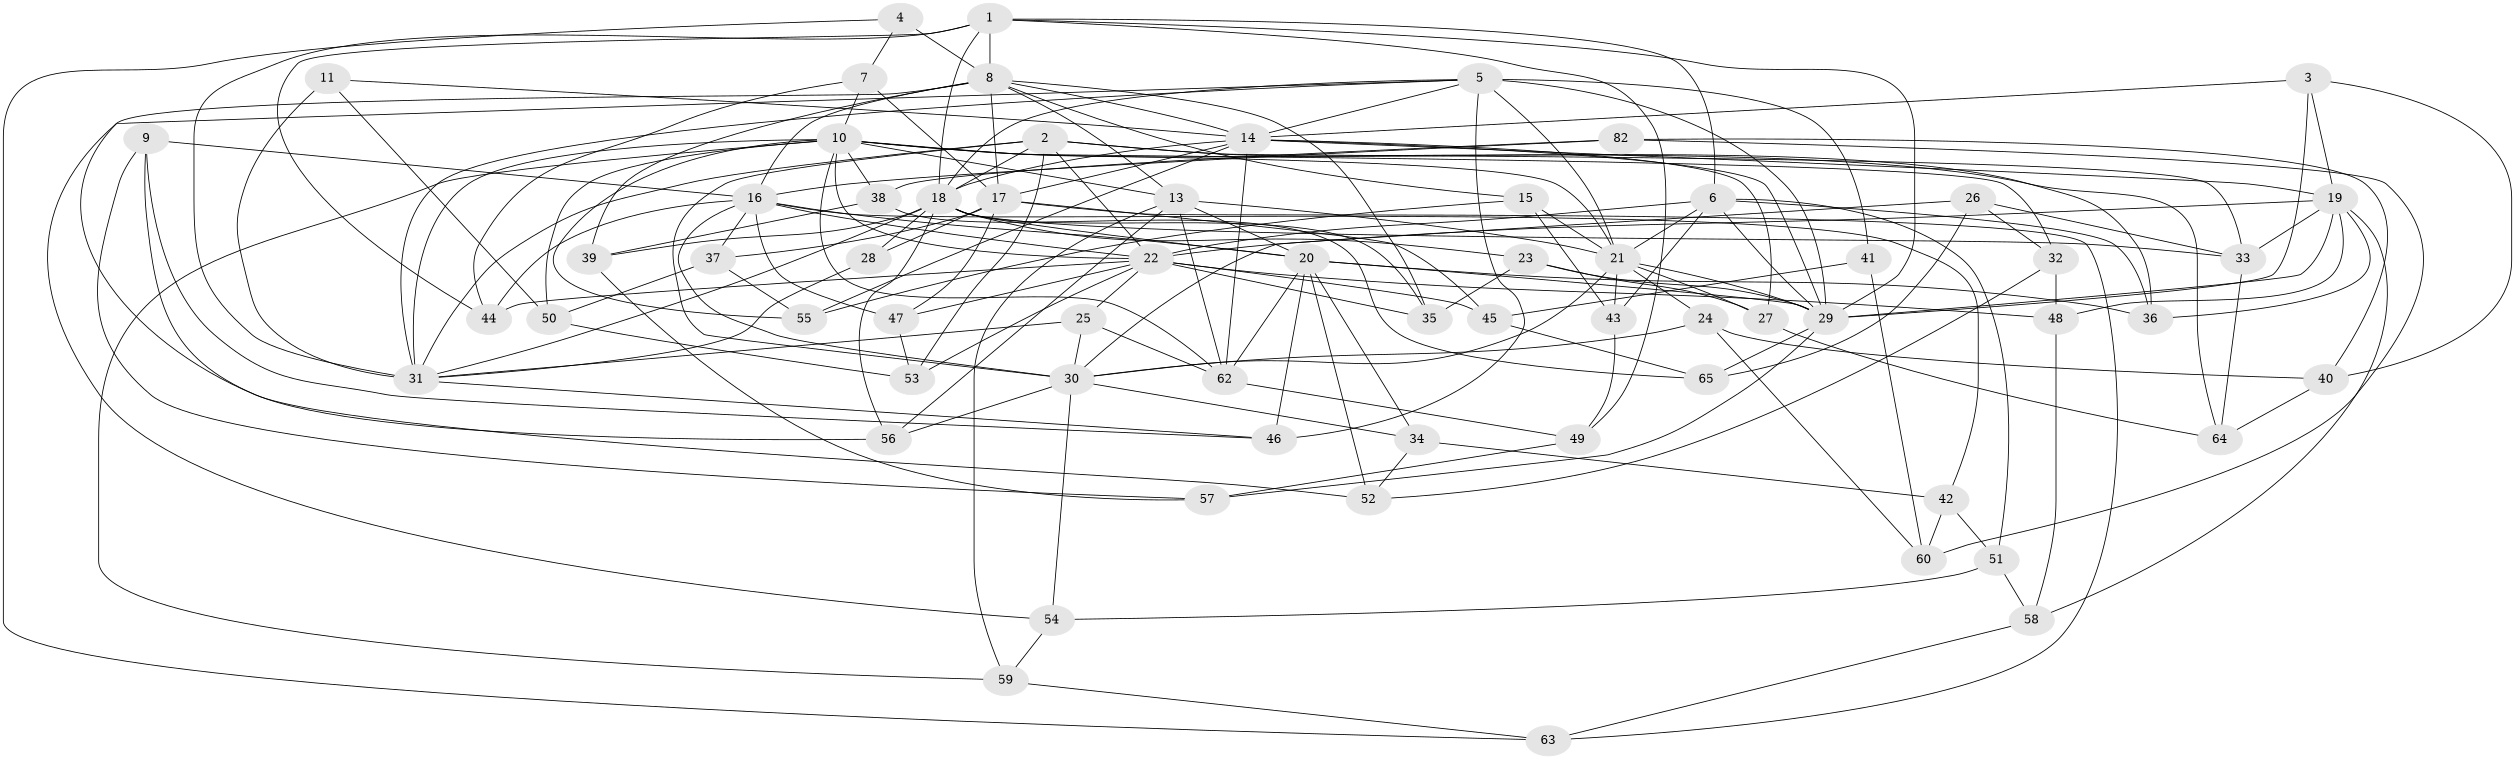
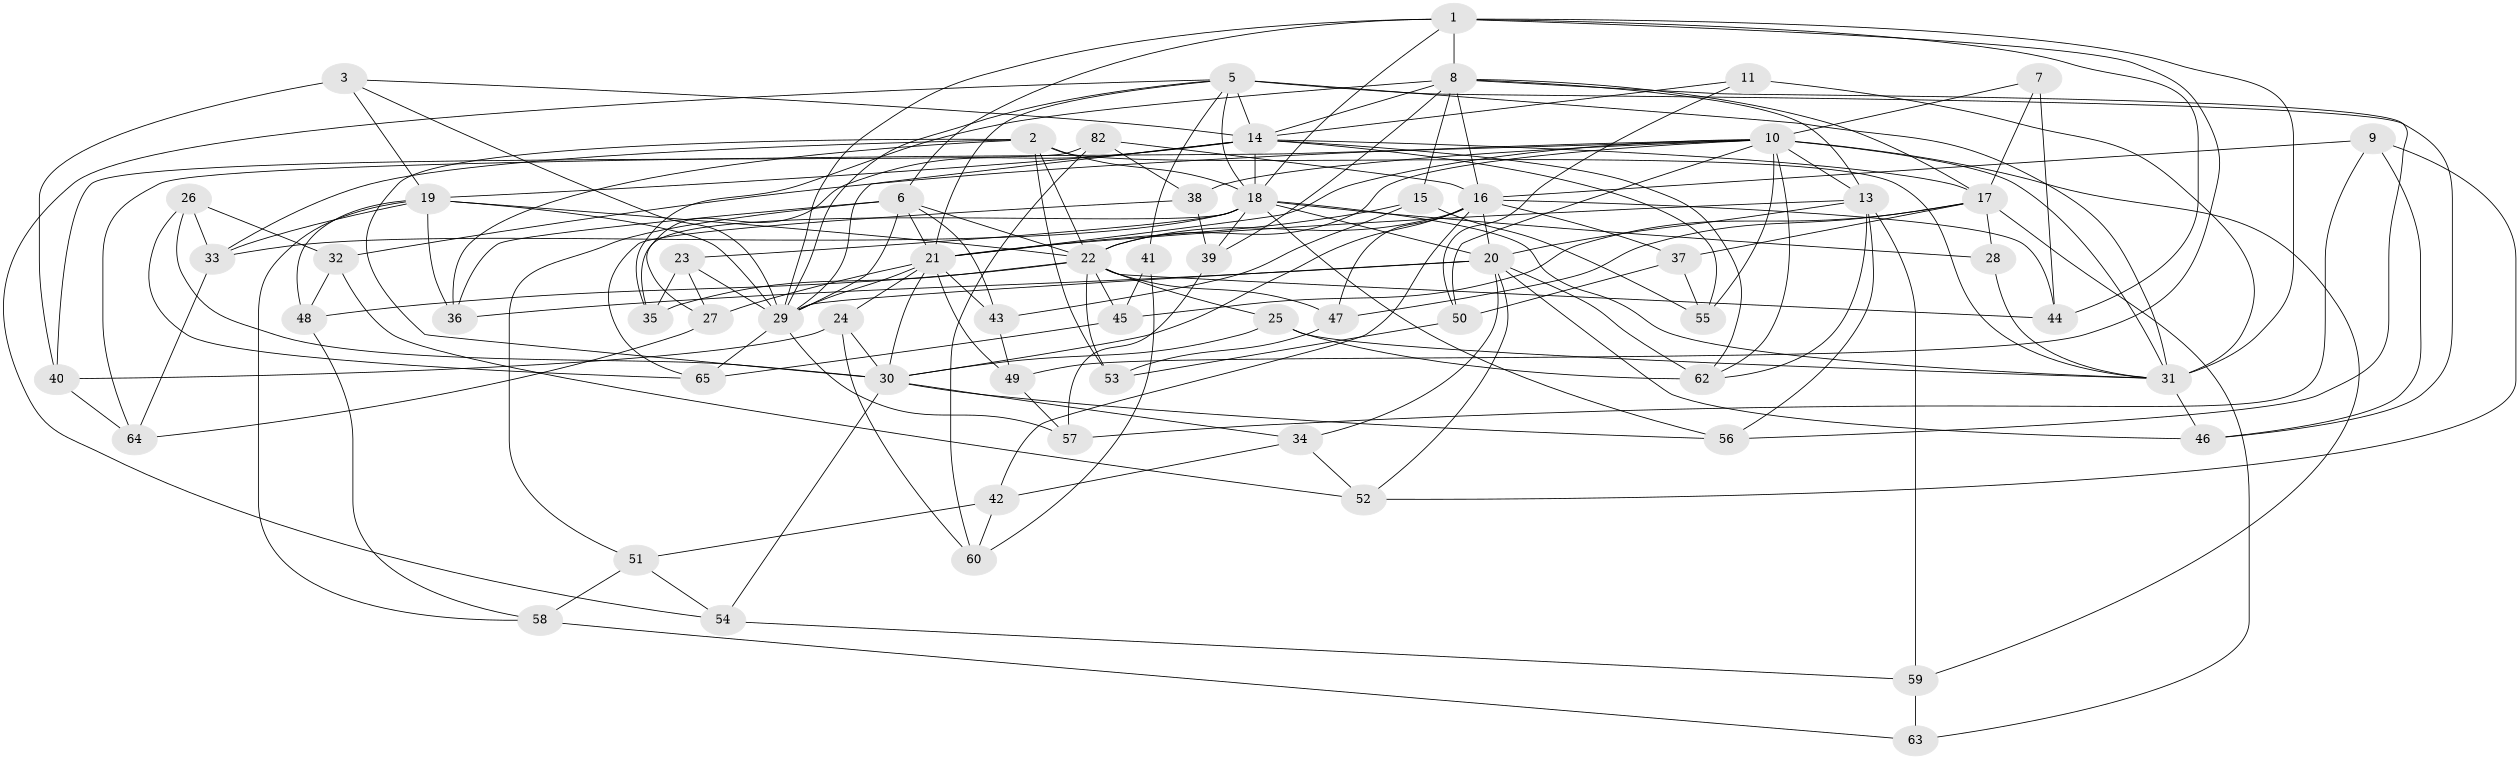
(900, 18) -> none
(1386, 407) -> (962, 328)
